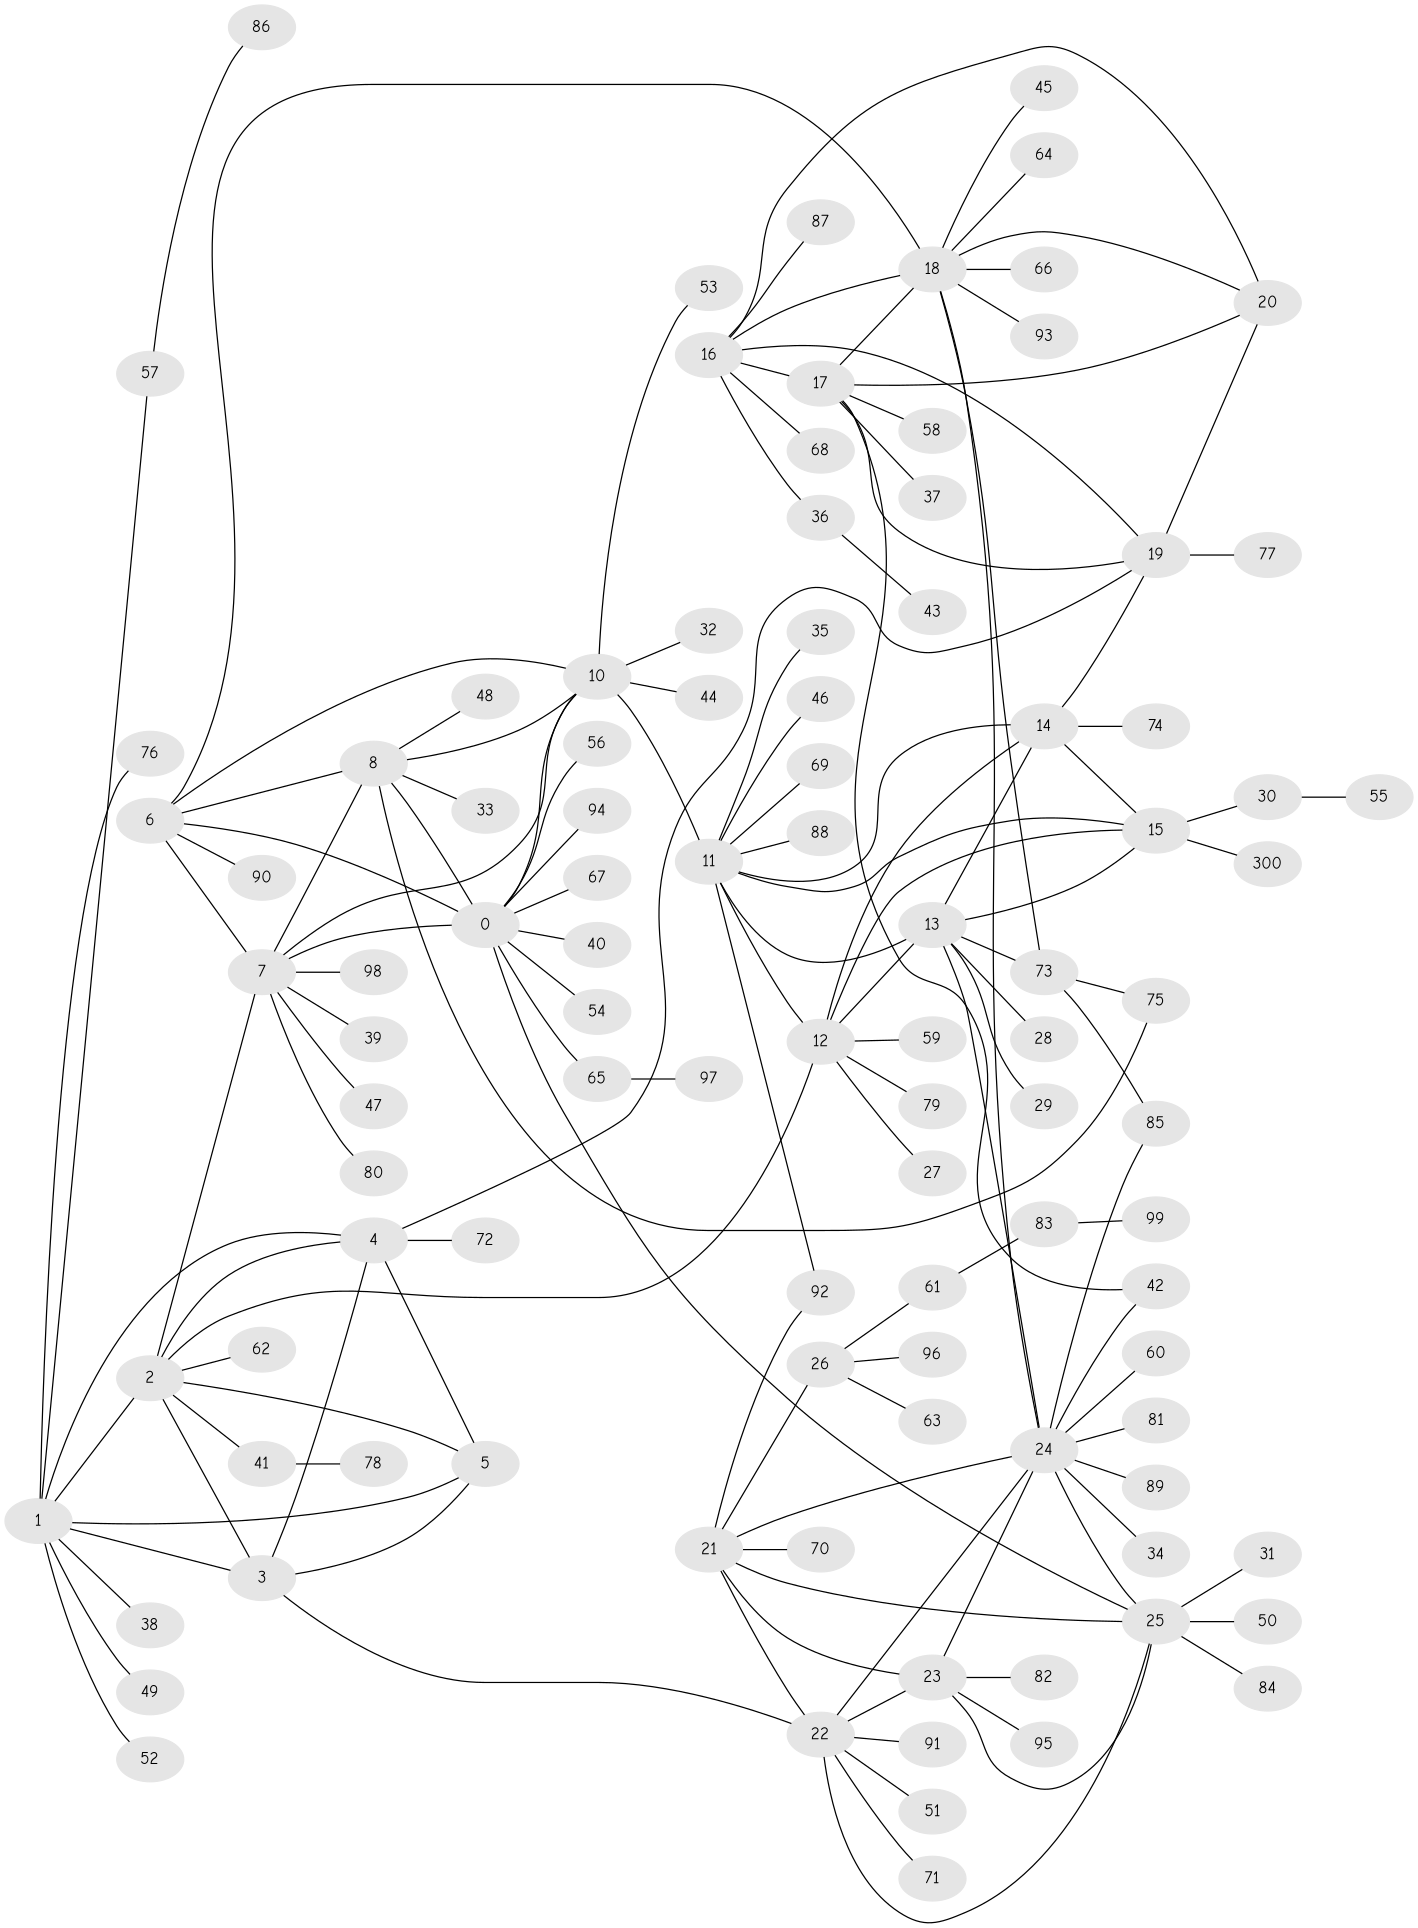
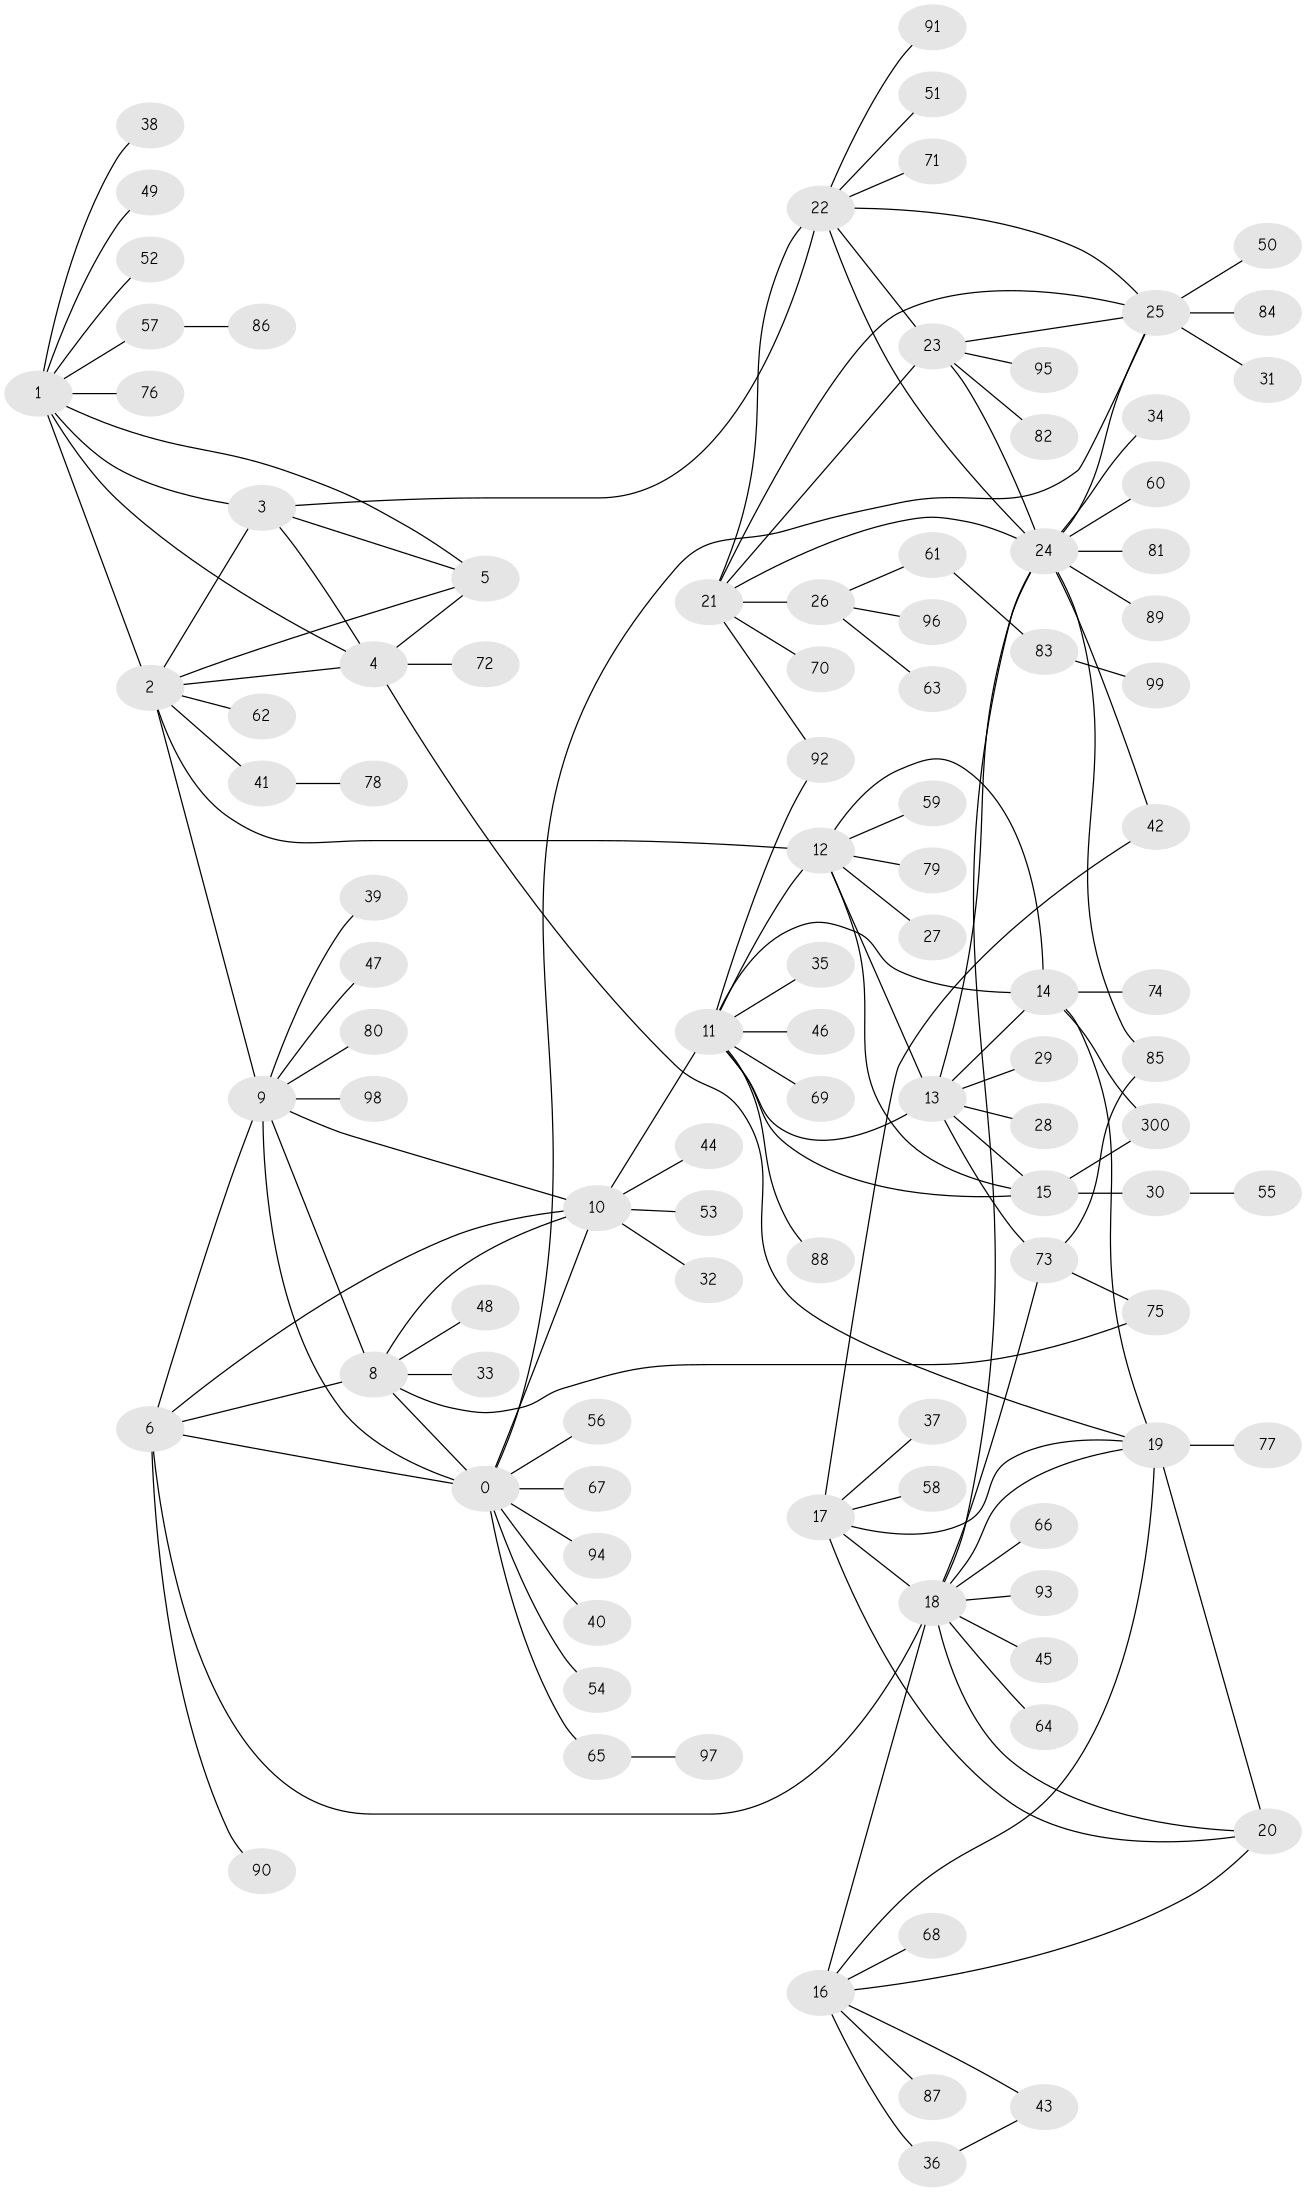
(765, 369) -> (934, 2047)
(1100, 779) -> (1100, 1059)
(262, 972) -> (262, 1099)
none -> (1015, 1489)
